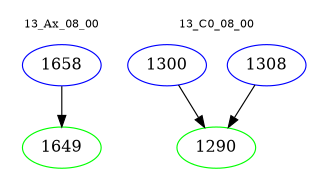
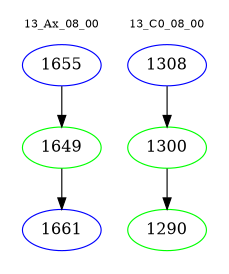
(62, 65) -> (62, 65)
(167, 65) -> (167, 148)
(245, 101) -> (167, 101)
none -> (62, 230)
